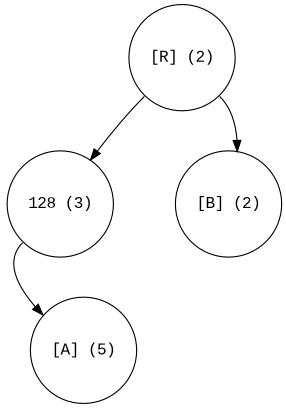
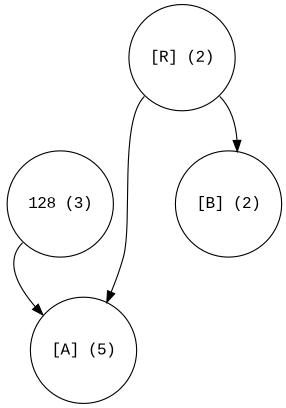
(120, 123) -> (128, 194)
